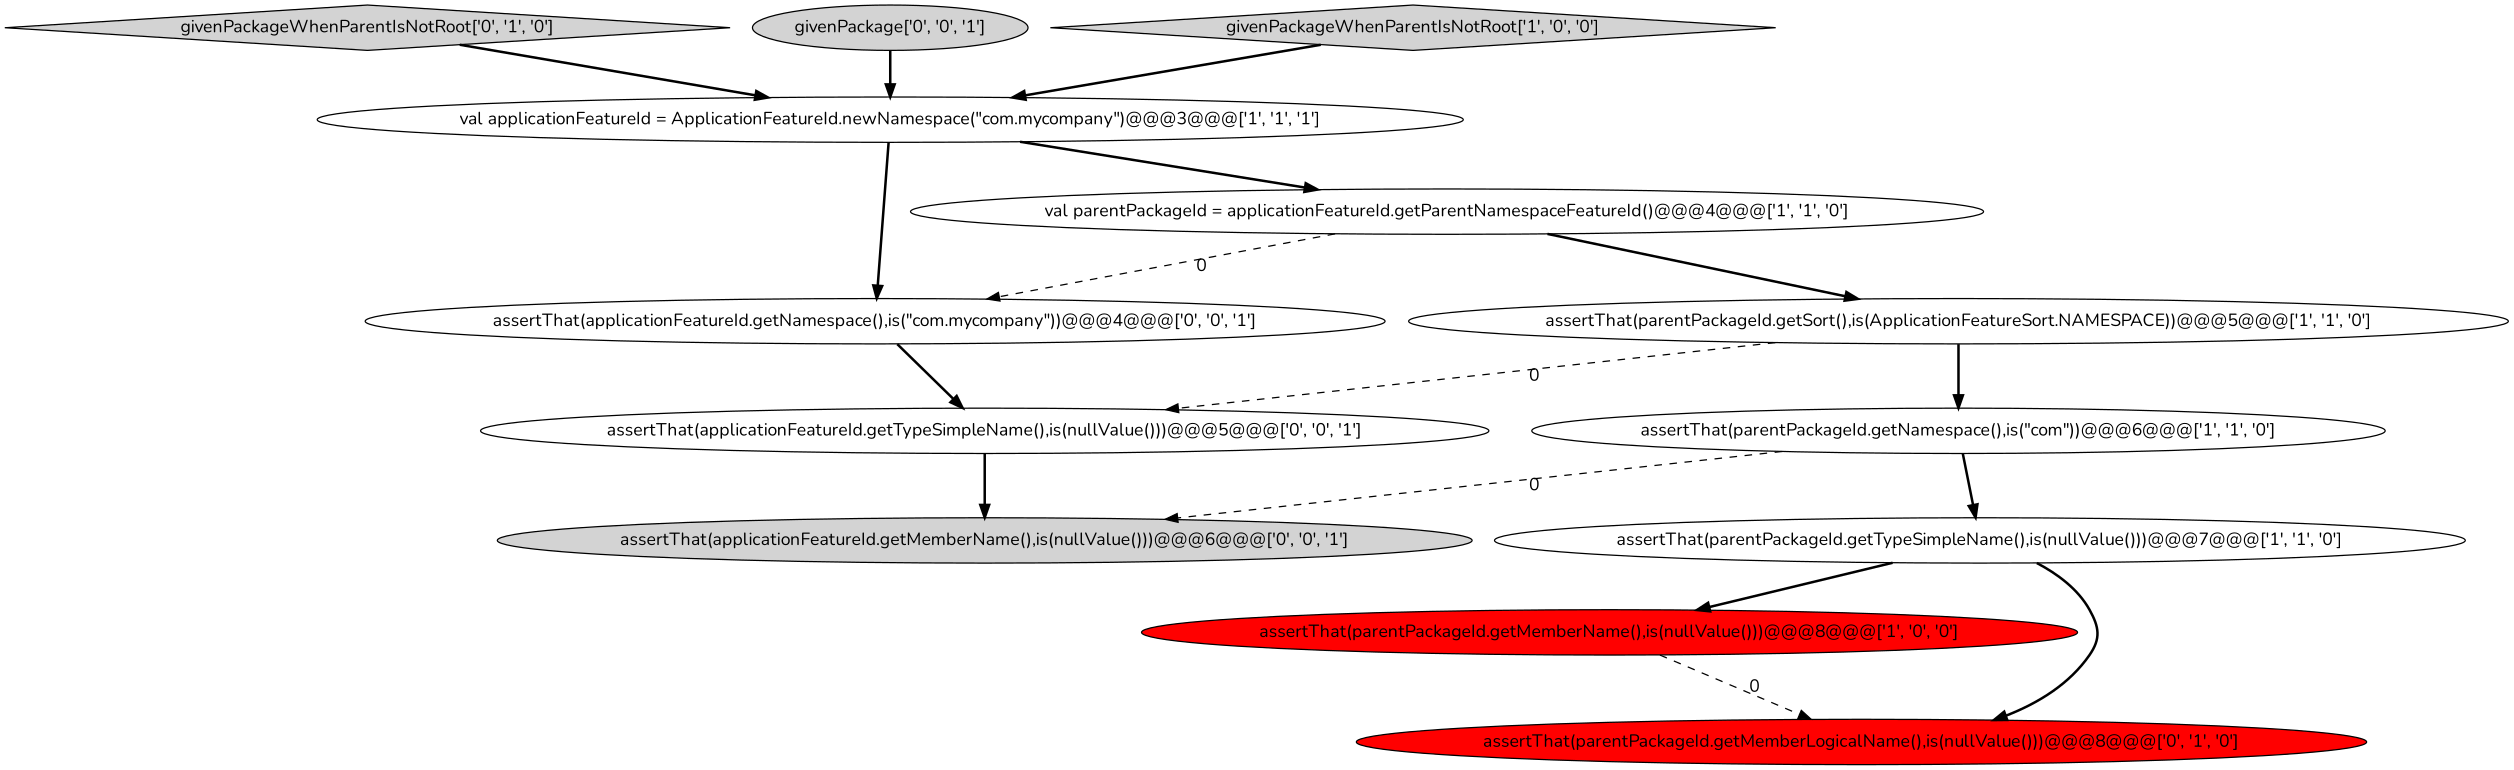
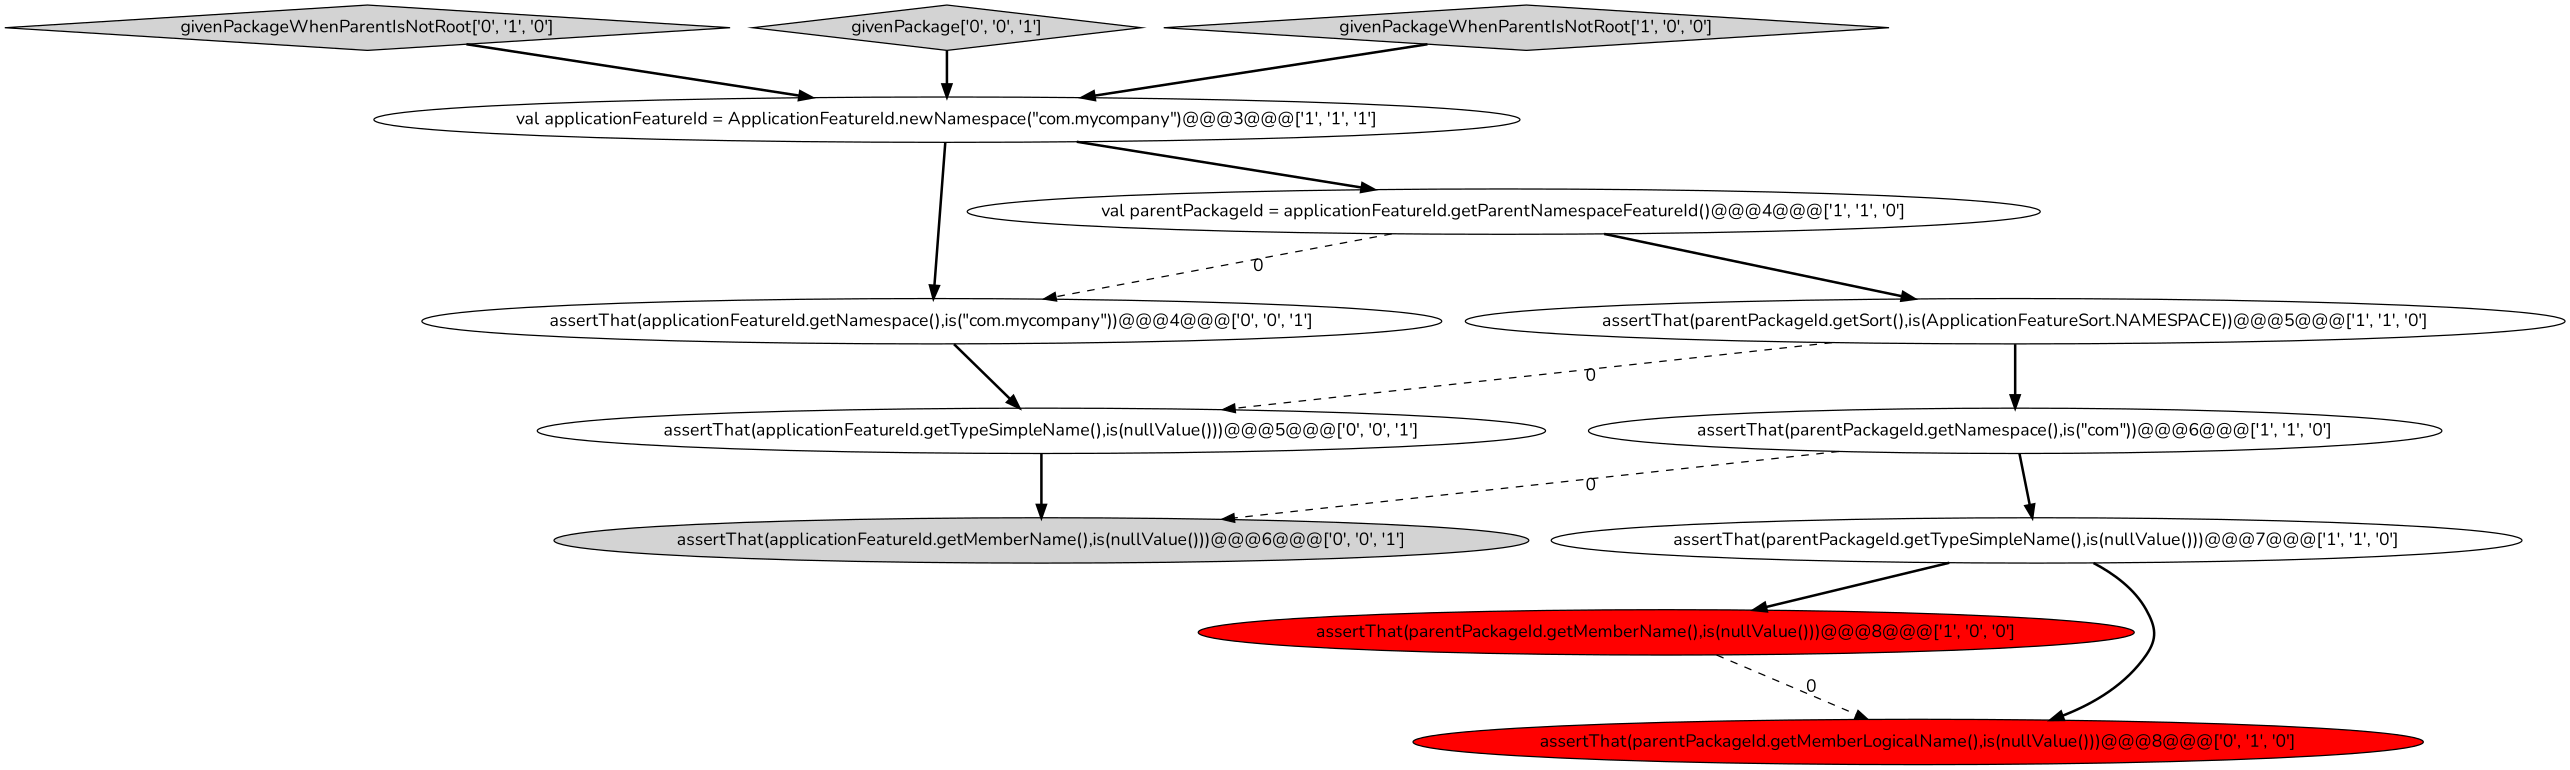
(890, 28) -> (947, 28)
